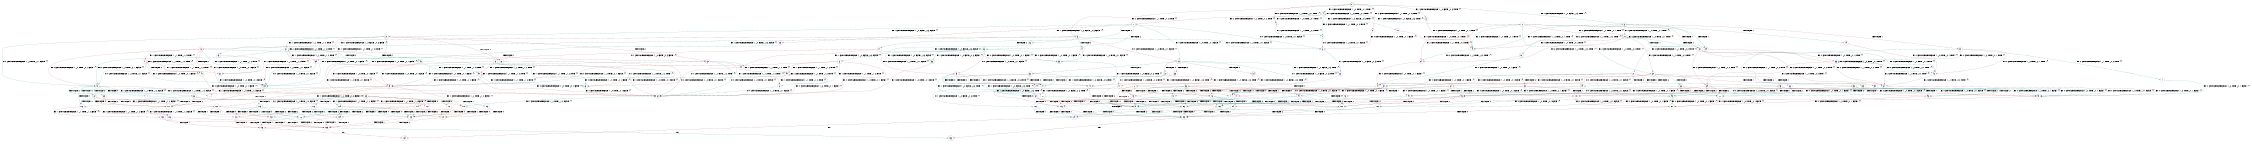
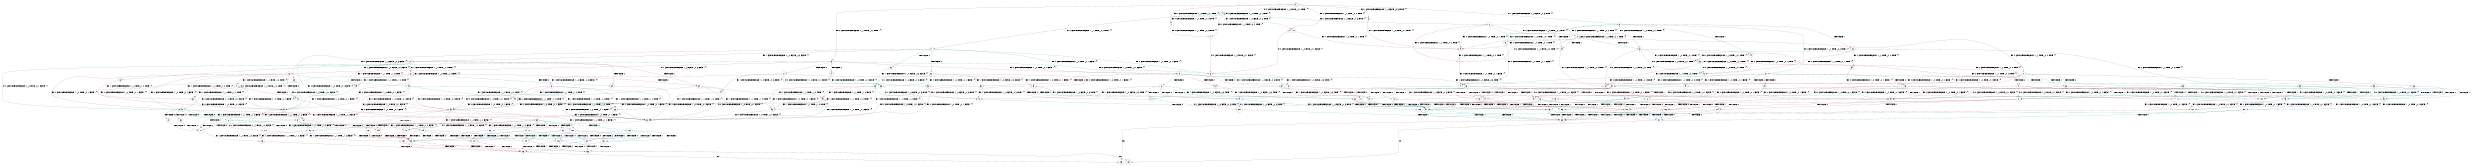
(1590, 46) -> none
(1171, 93) -> (1630, 102)
(1347, 102) -> none
none -> (378, 131)
